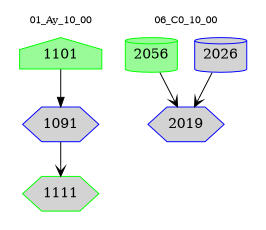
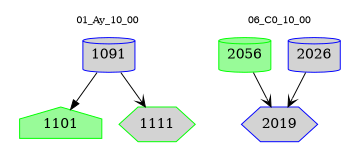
(61, 83) -> (87, 87)
(61, 124) -> (109, 55)
